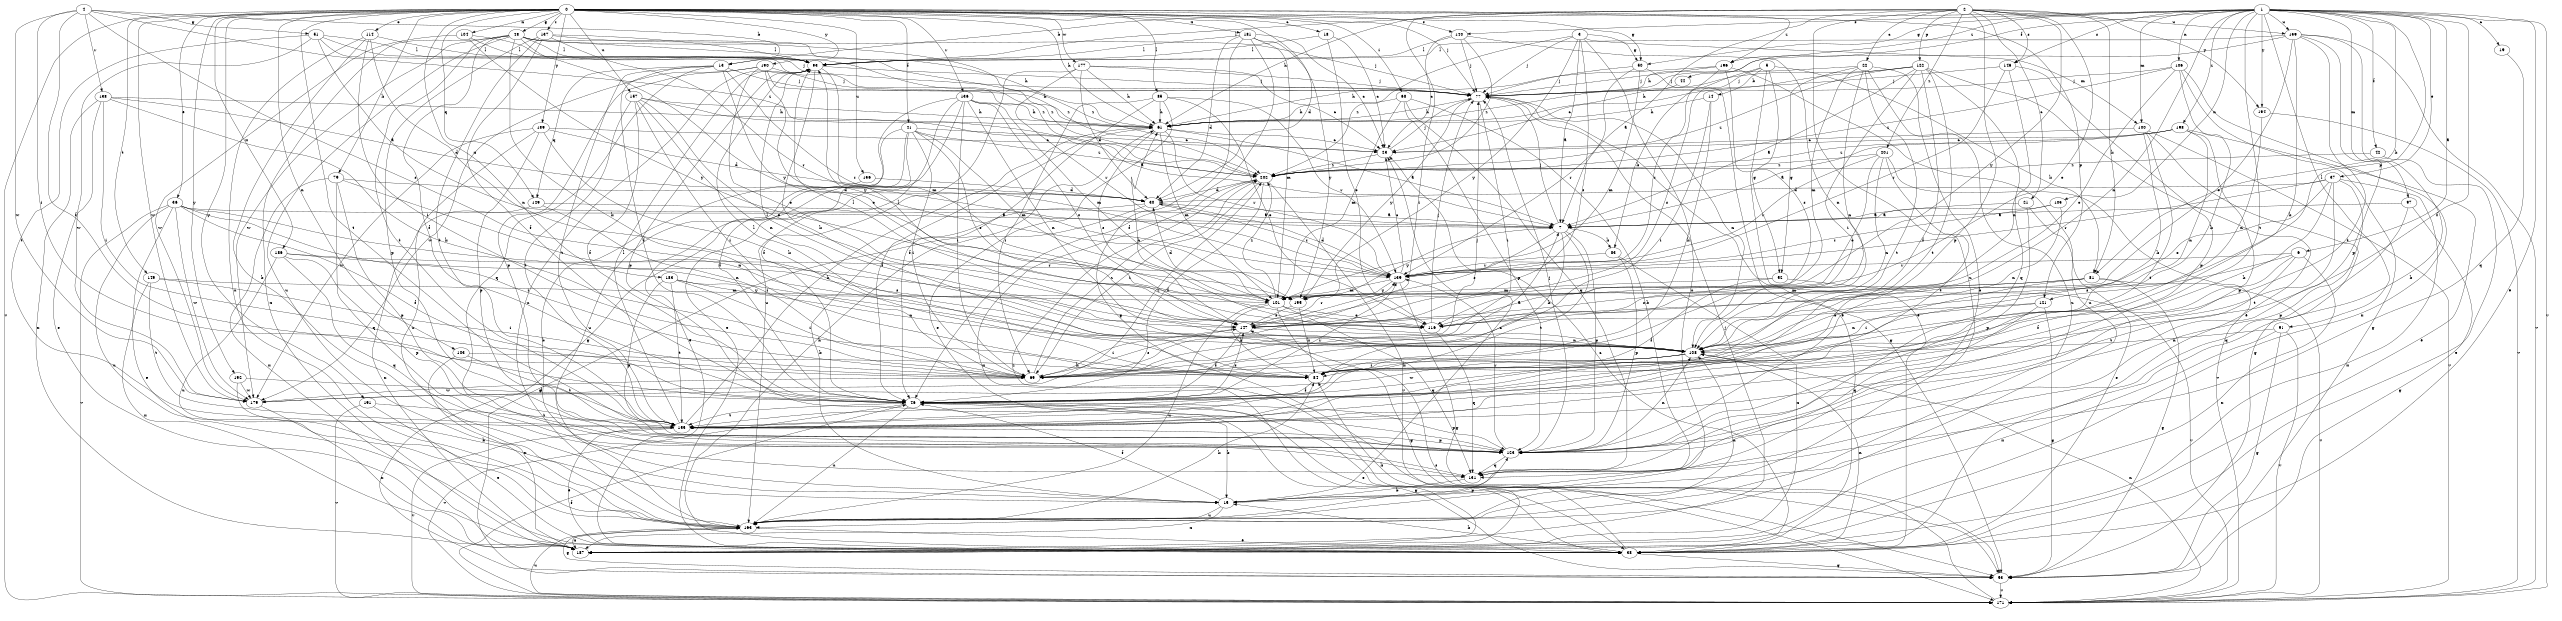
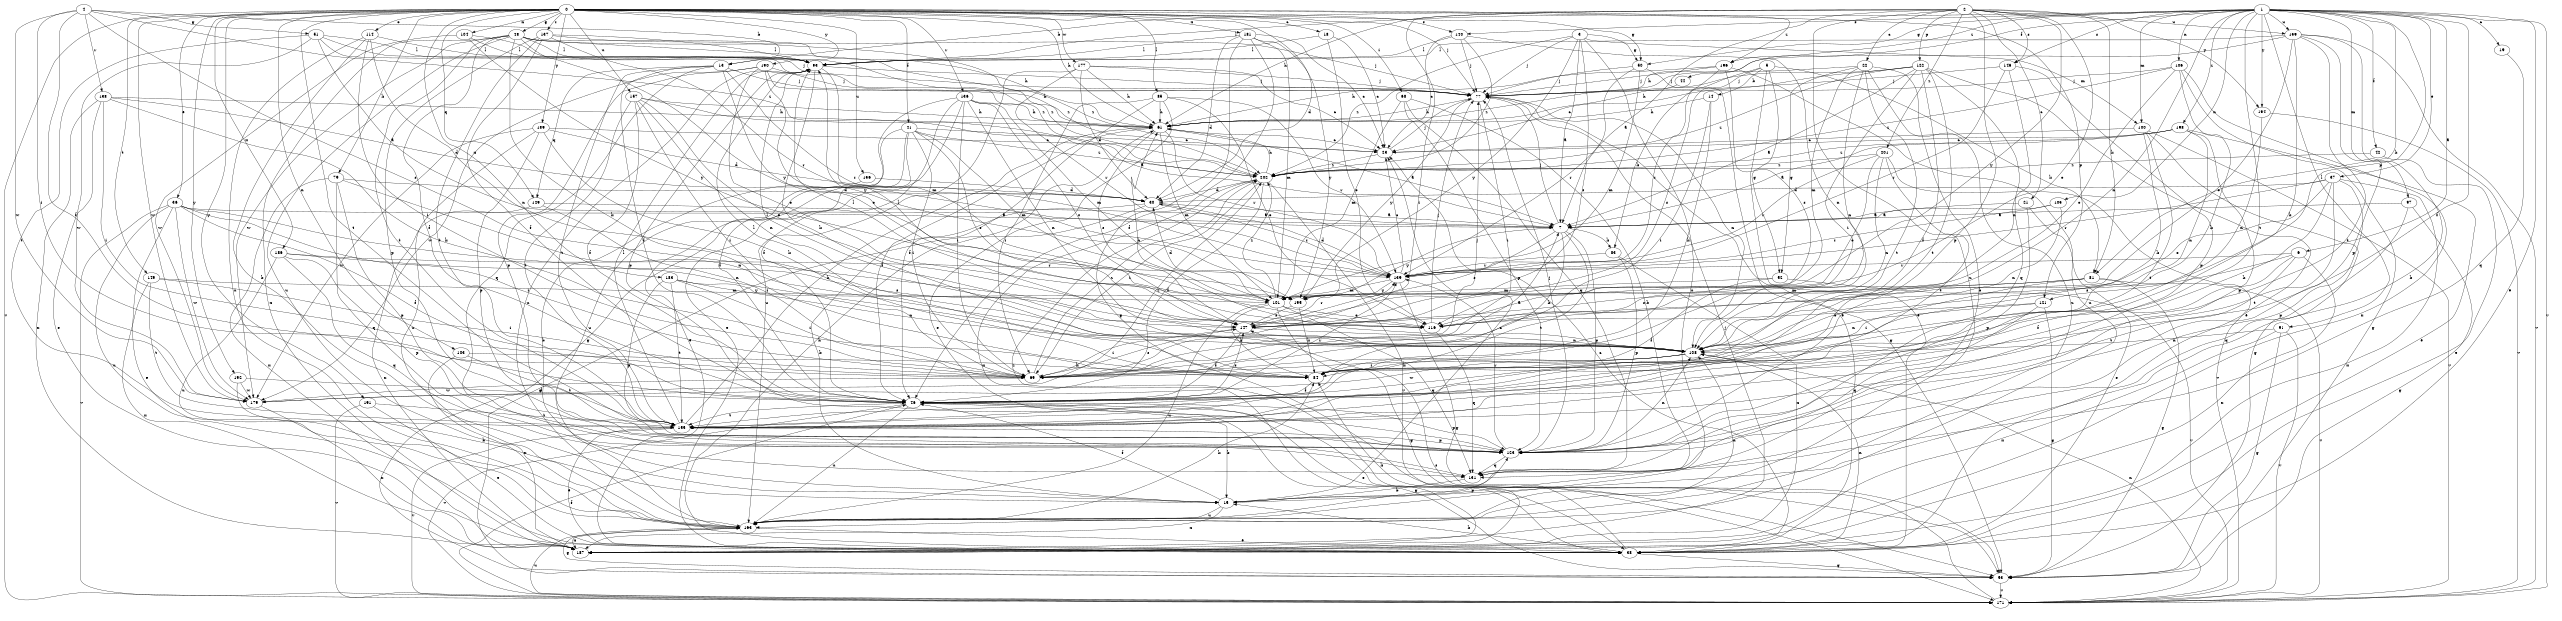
(1286, 118) -> (1232, 138)
